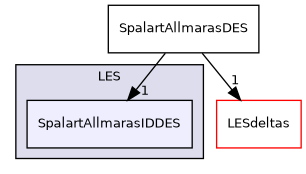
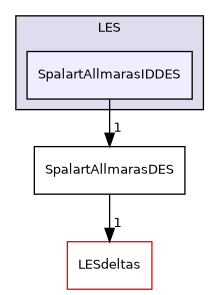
(149, 73) -> (110, 118)
